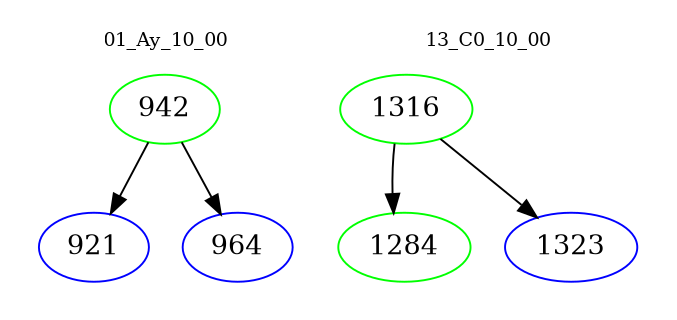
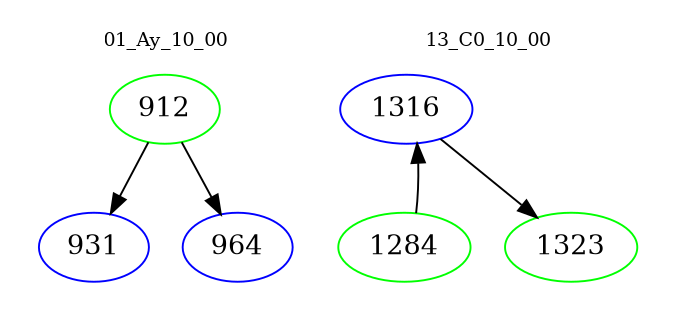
(165, 109) -> (165, 109)
(406, 109) -> (406, 109)
(393, 169) -> (418, 188)
(94, 247) -> (94, 247)
(571, 247) -> (571, 247)
